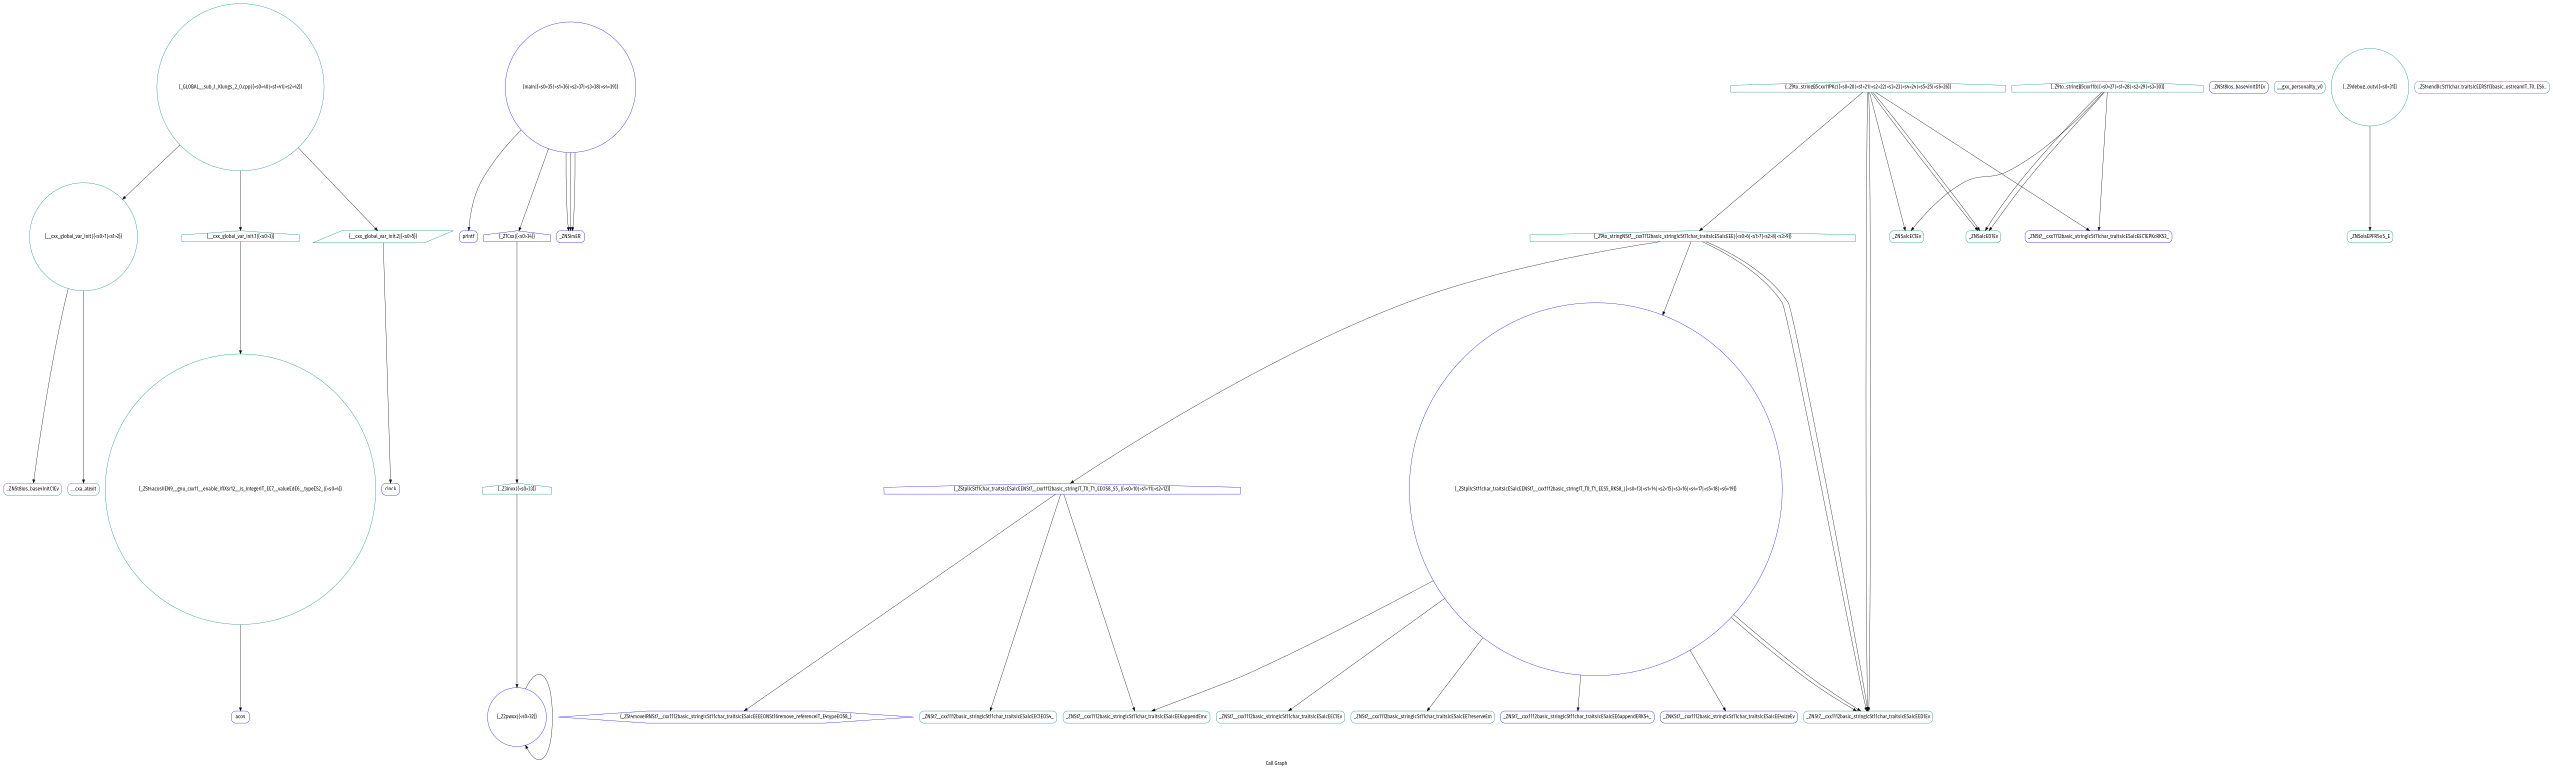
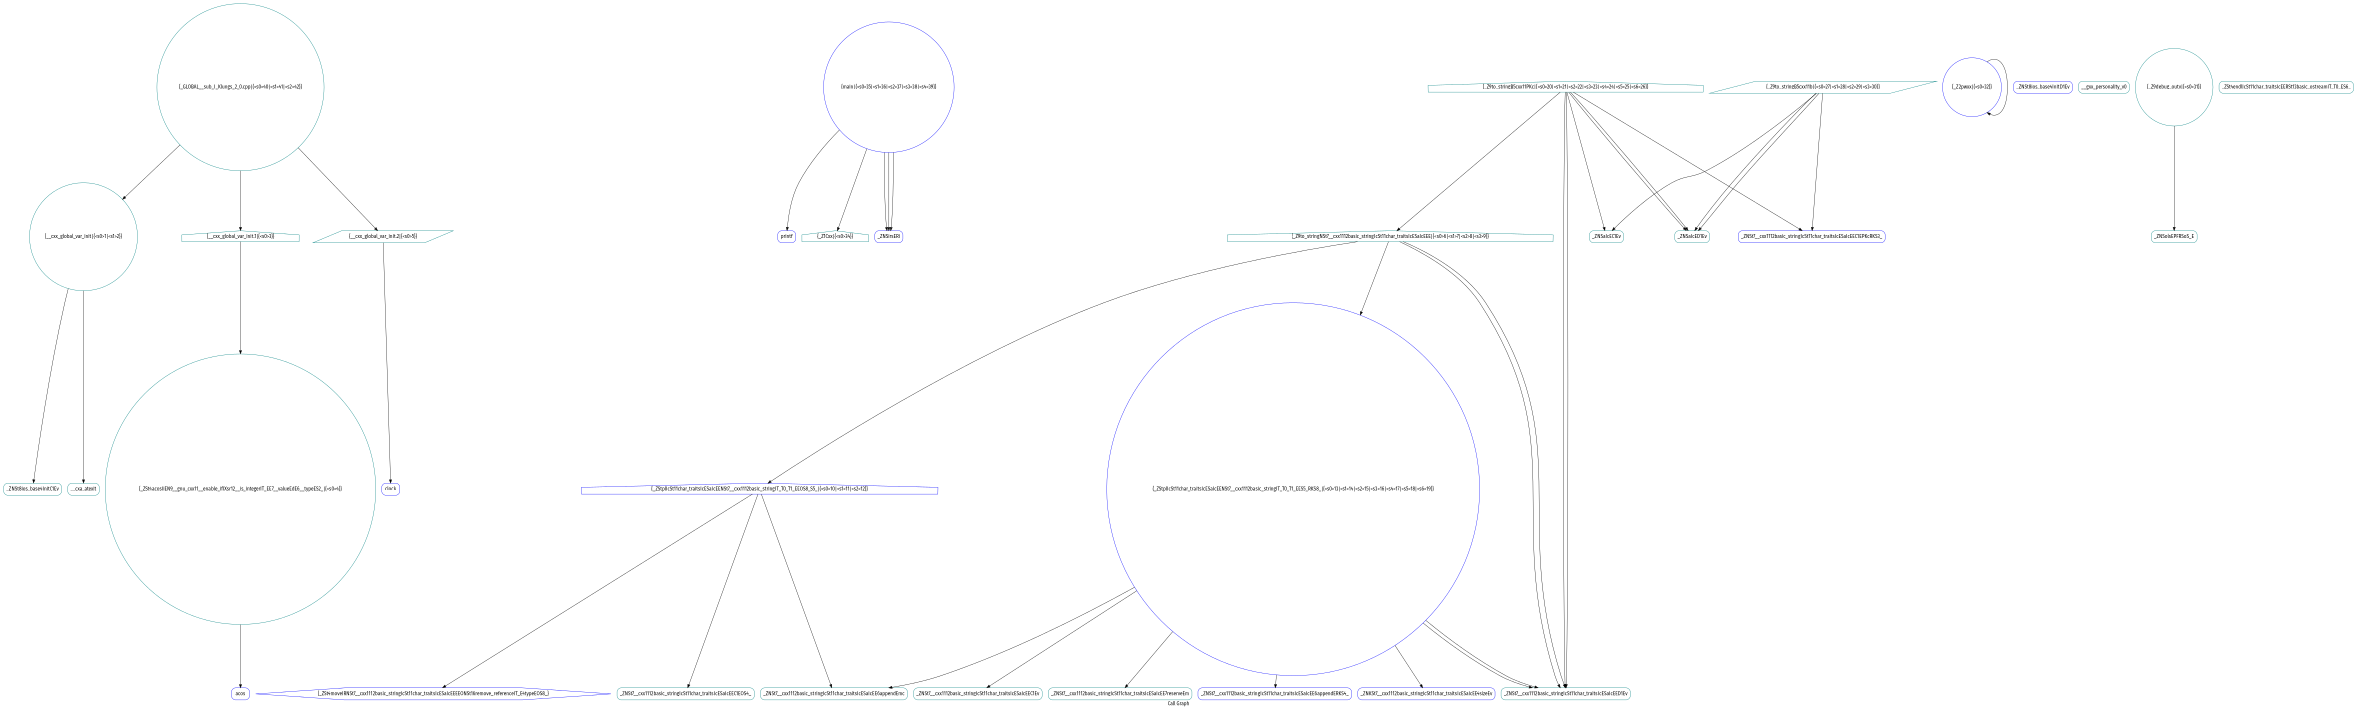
(2108, 87) -> (1823, 87)
(517, 237) -> (835, 237)
(517, 489) -> none
